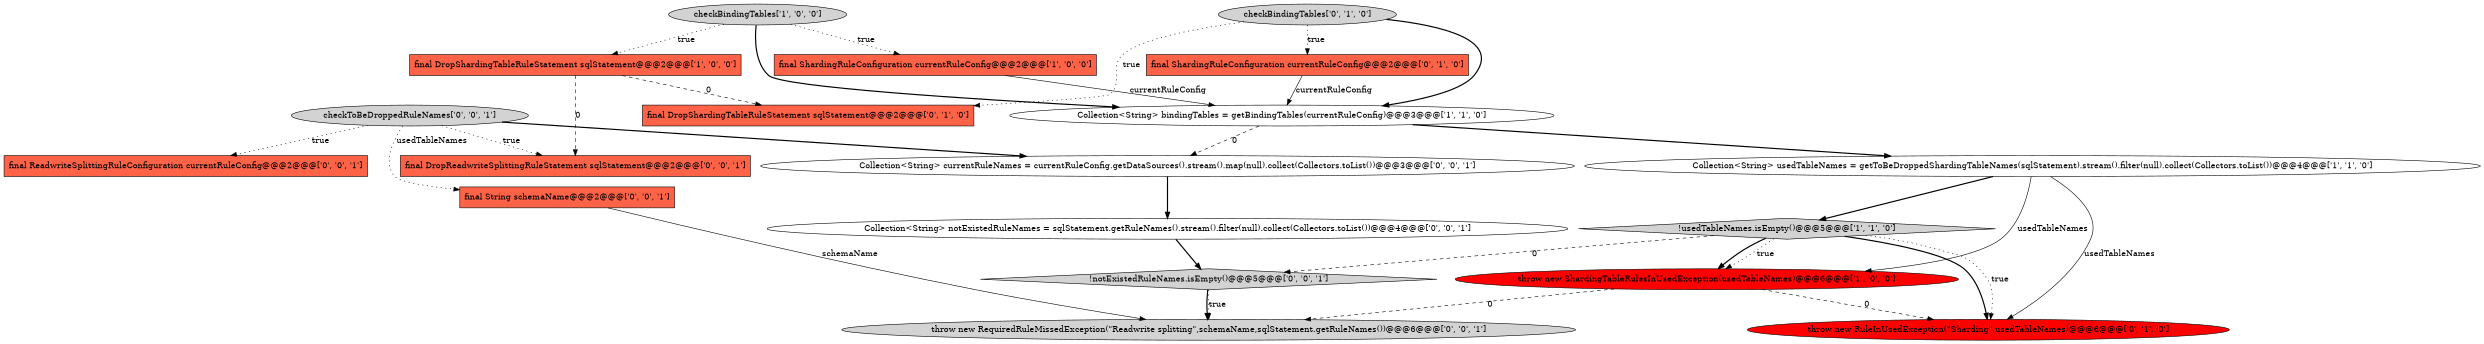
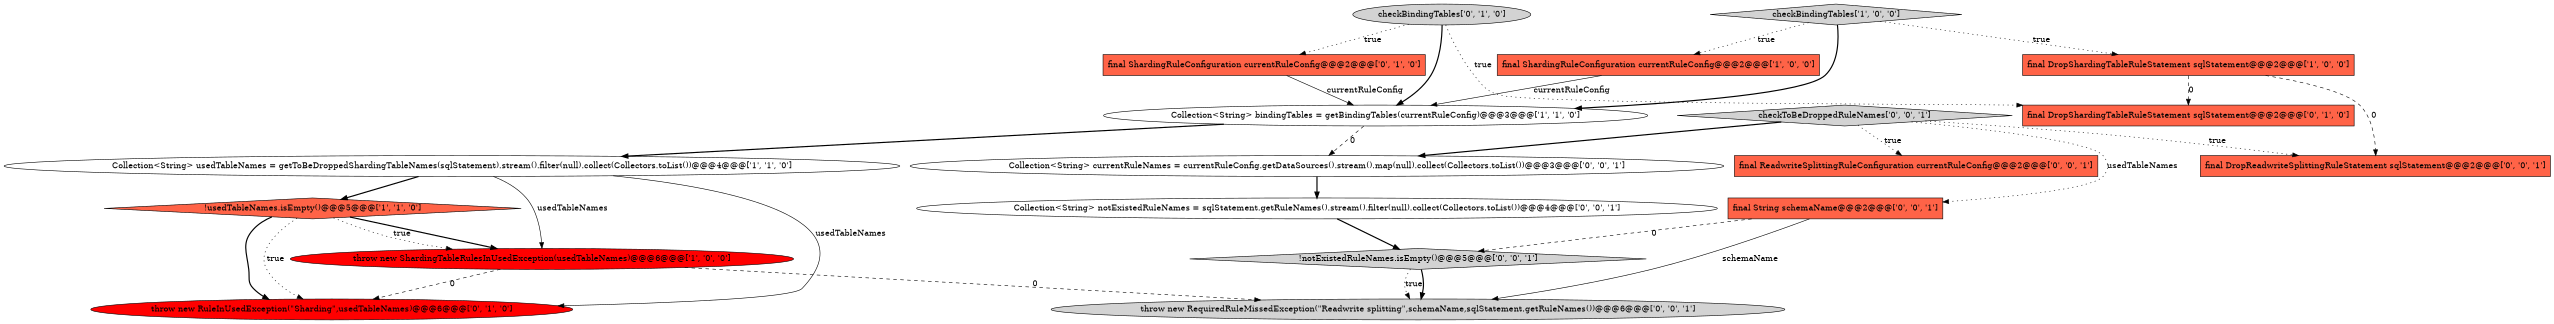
(758, 15) -> (1836, 15)
(410, 116) -> (1845, 116)
(1787, 229) -> (313, 208)
(1502, 254) -> (1618, 235)
